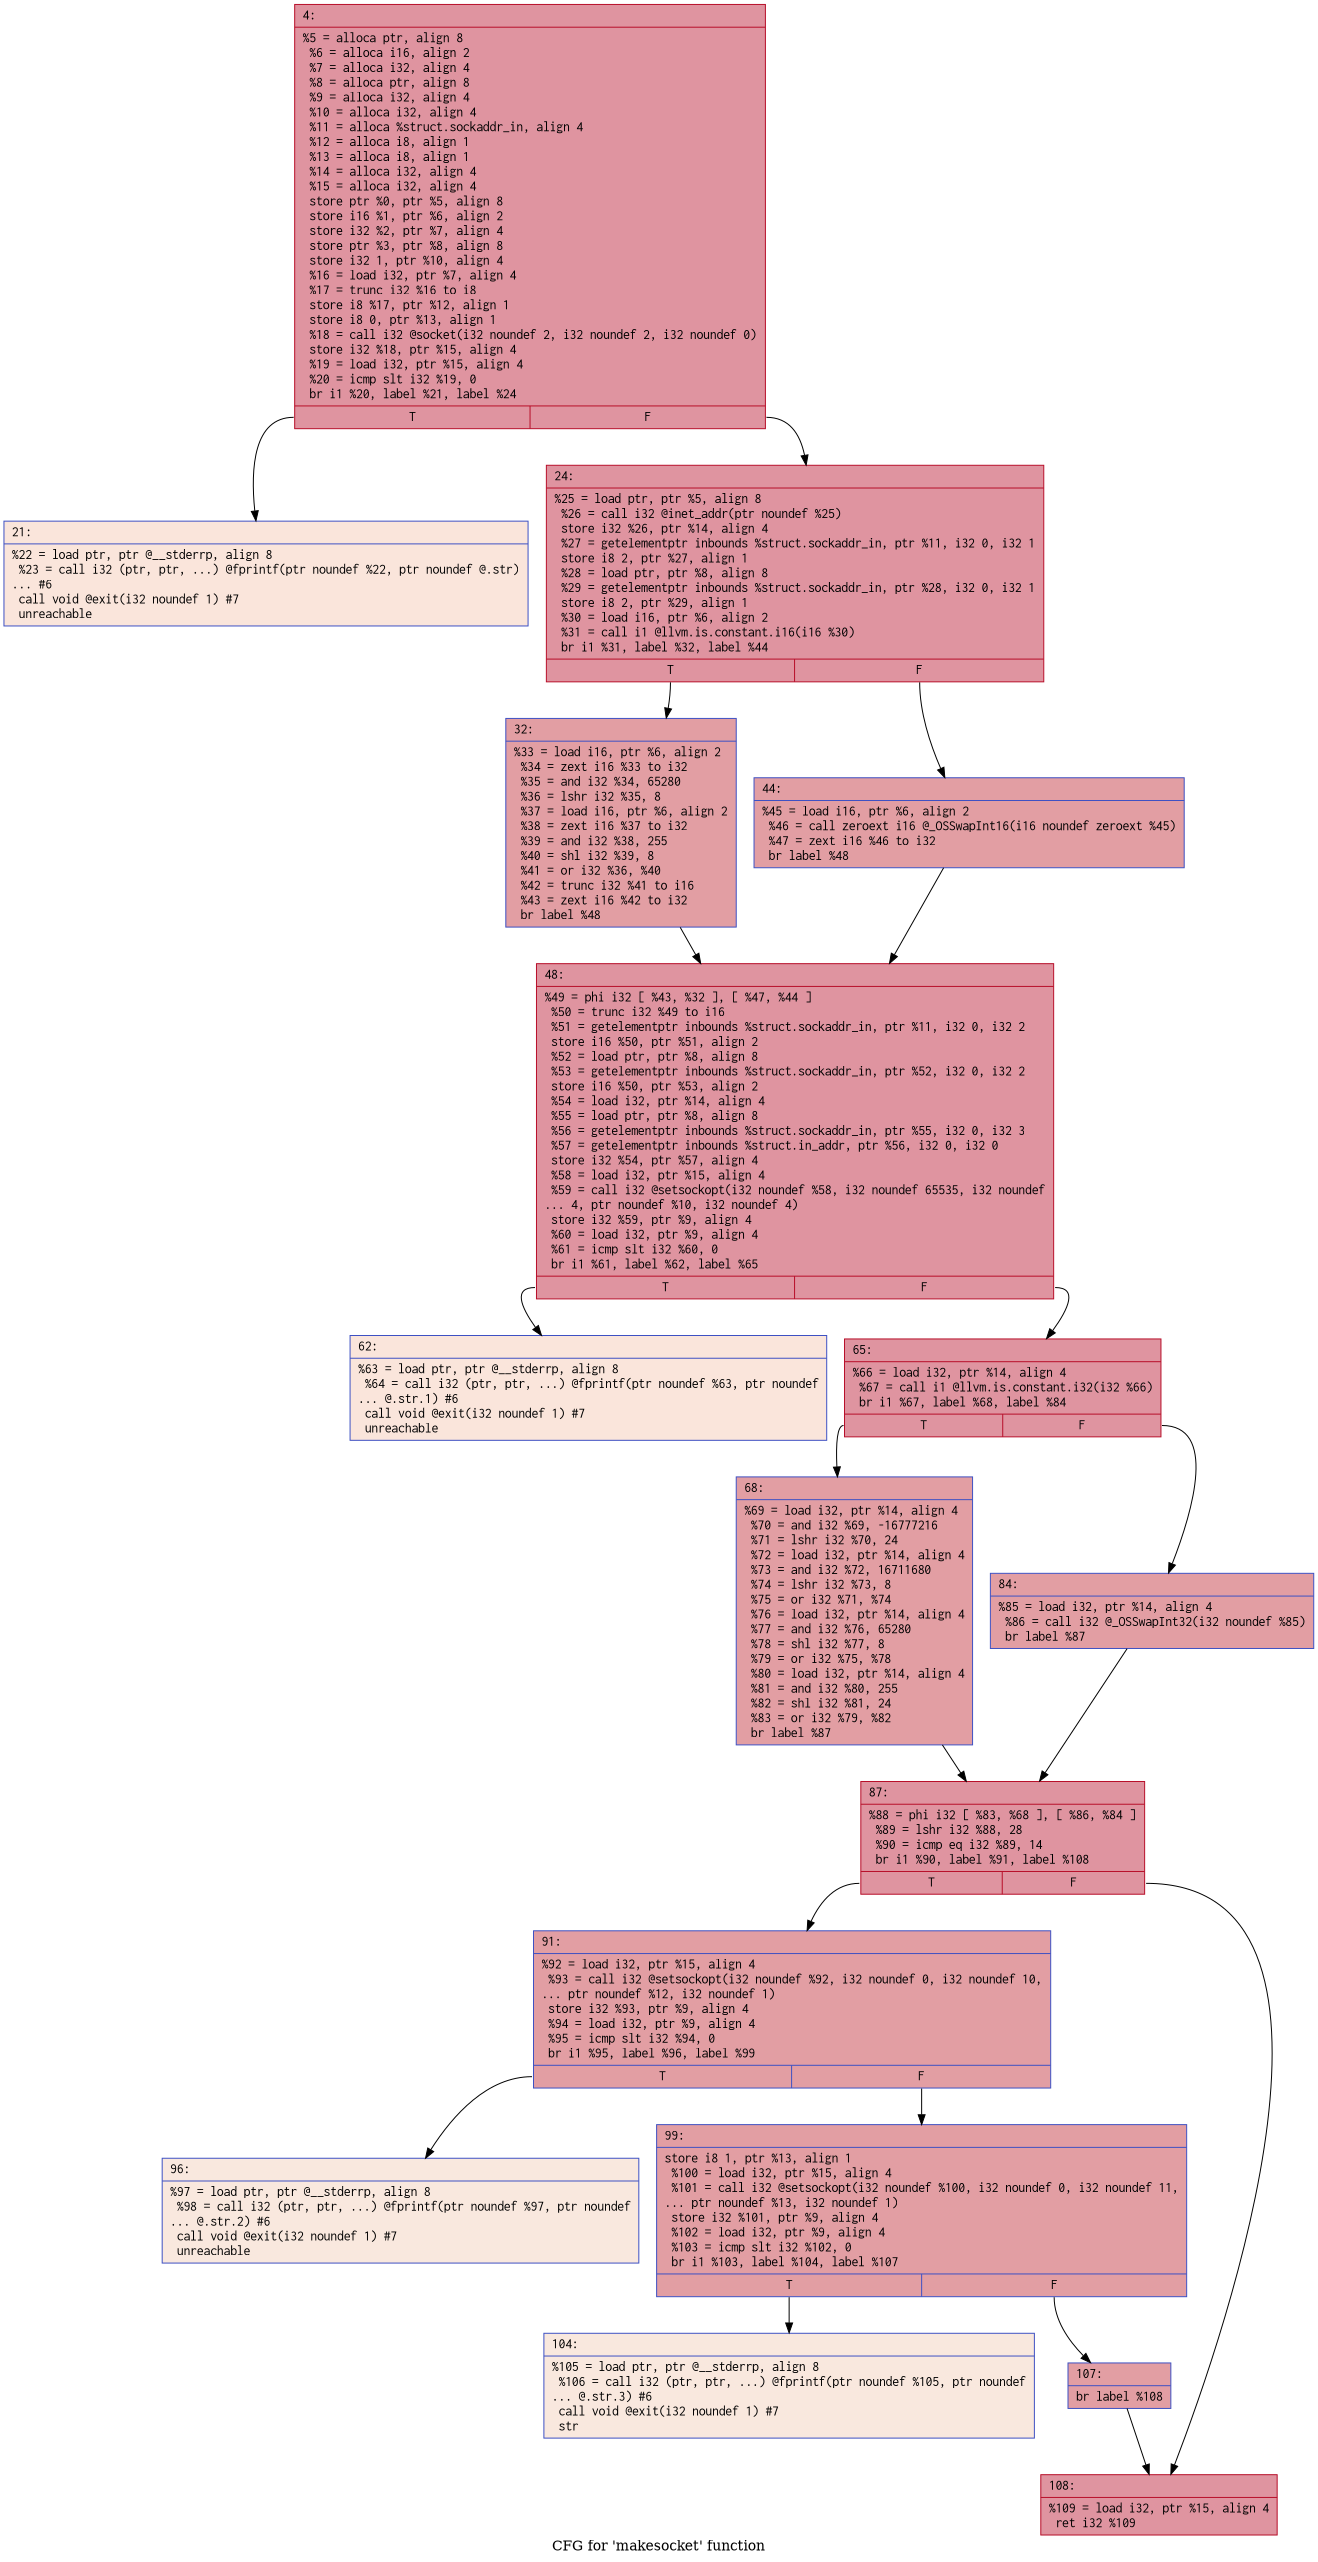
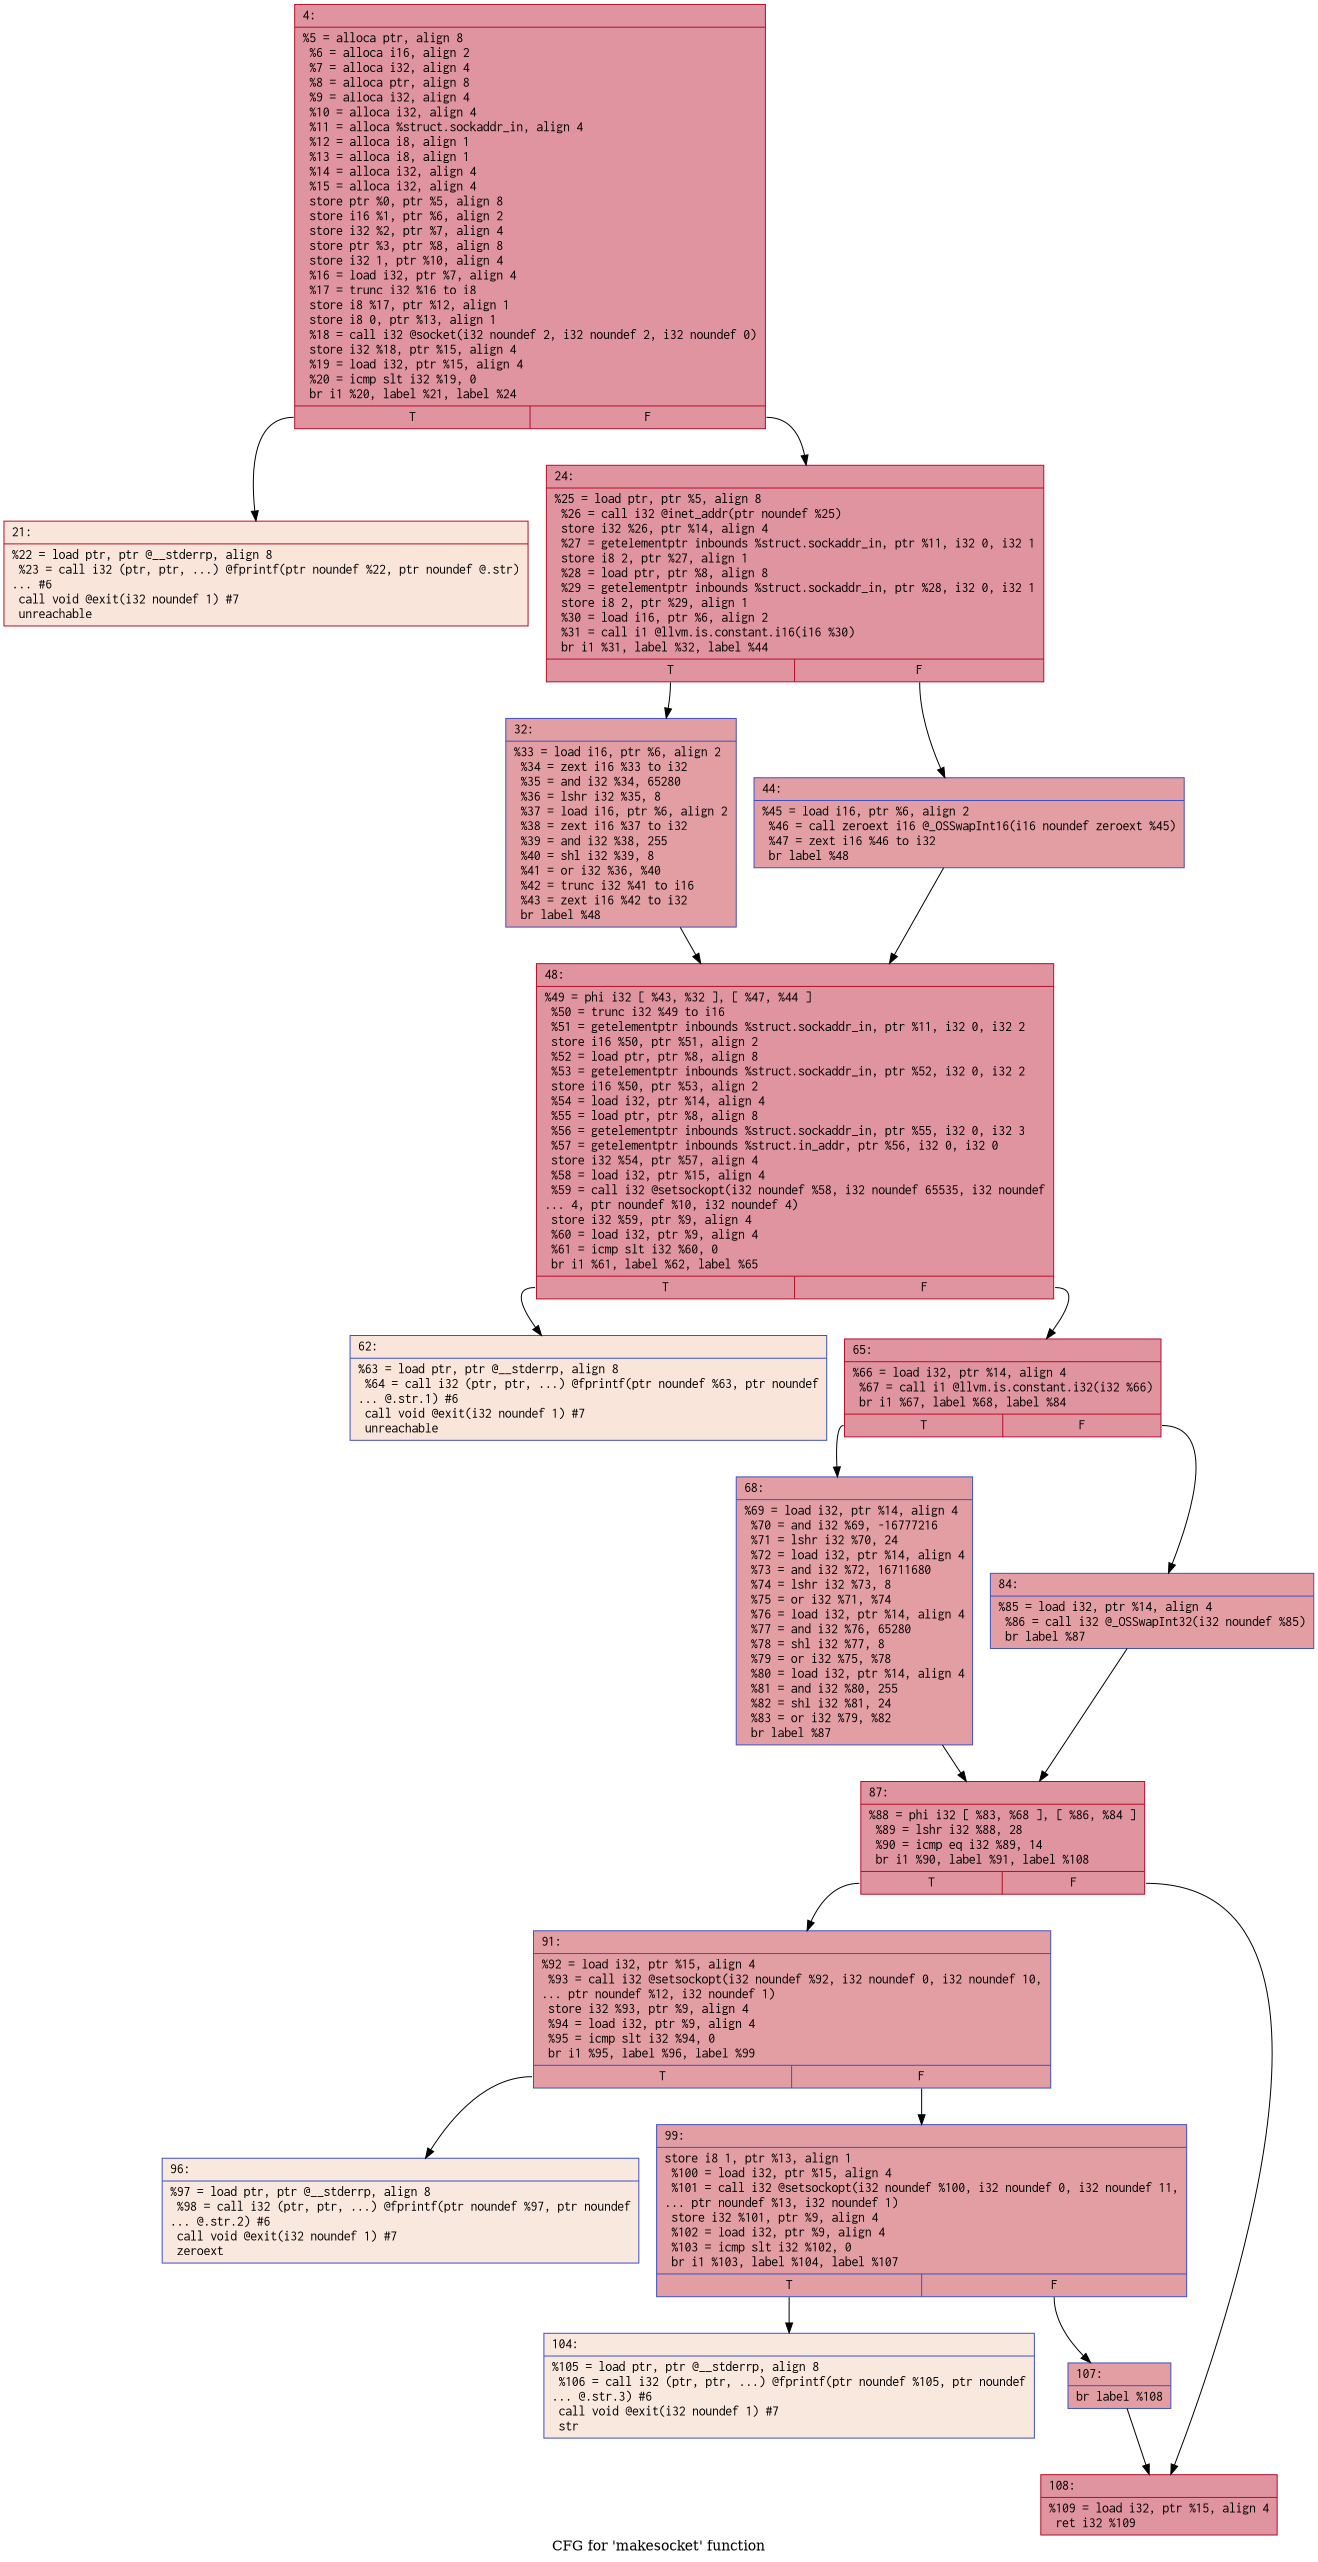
(266, 574) -> (266, 574)
(211, 2251) -> (197, 2251)
